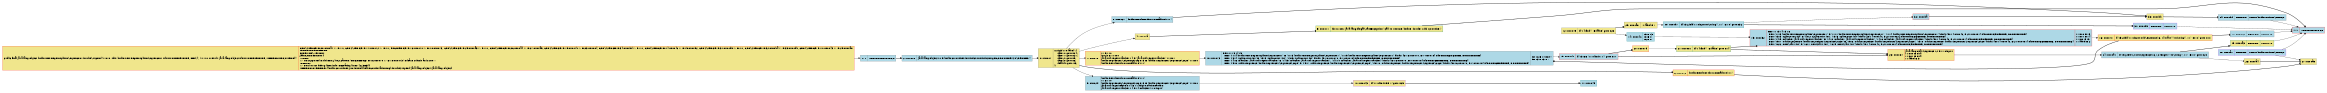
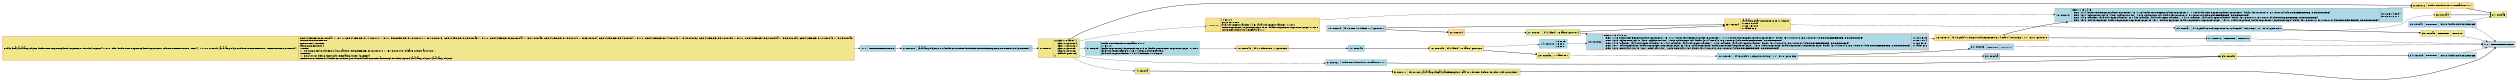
none -> (1396, 48)
(1556, 57) -> (2399, 8)
